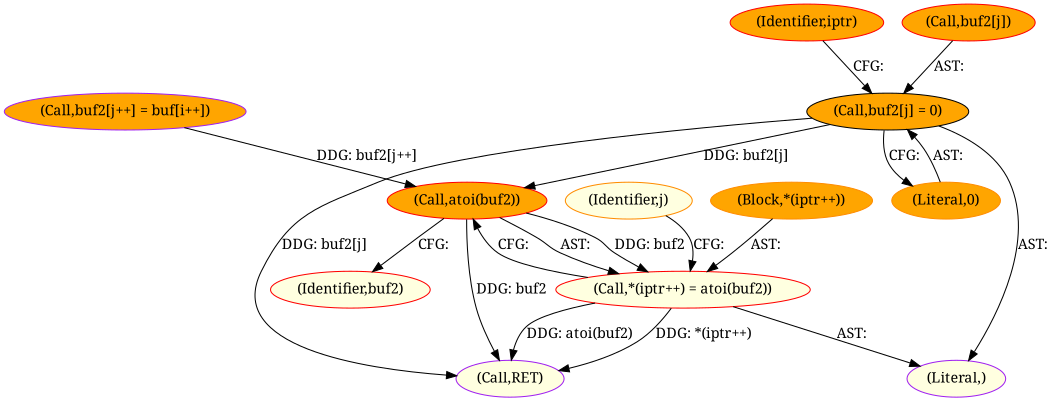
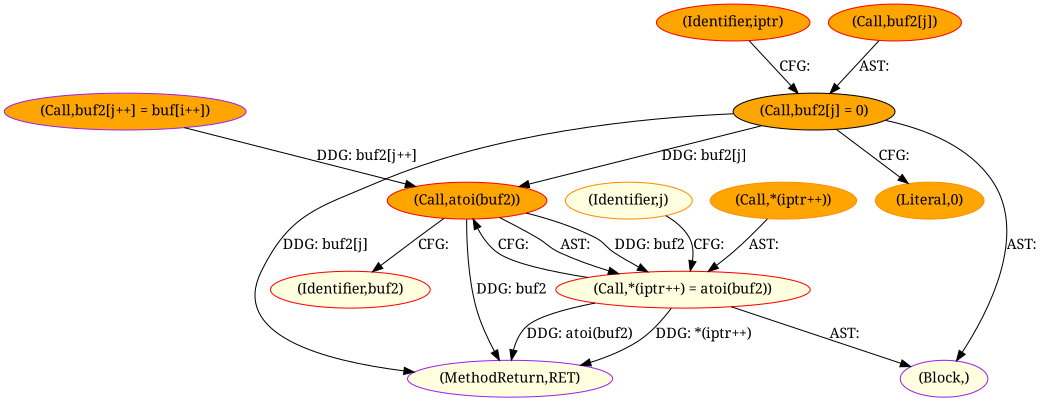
(930, 158) -> none
(792, 201) -> (783, 201)
(510, 379) -> (510, 379)
(956, 379) -> (944, 379)
